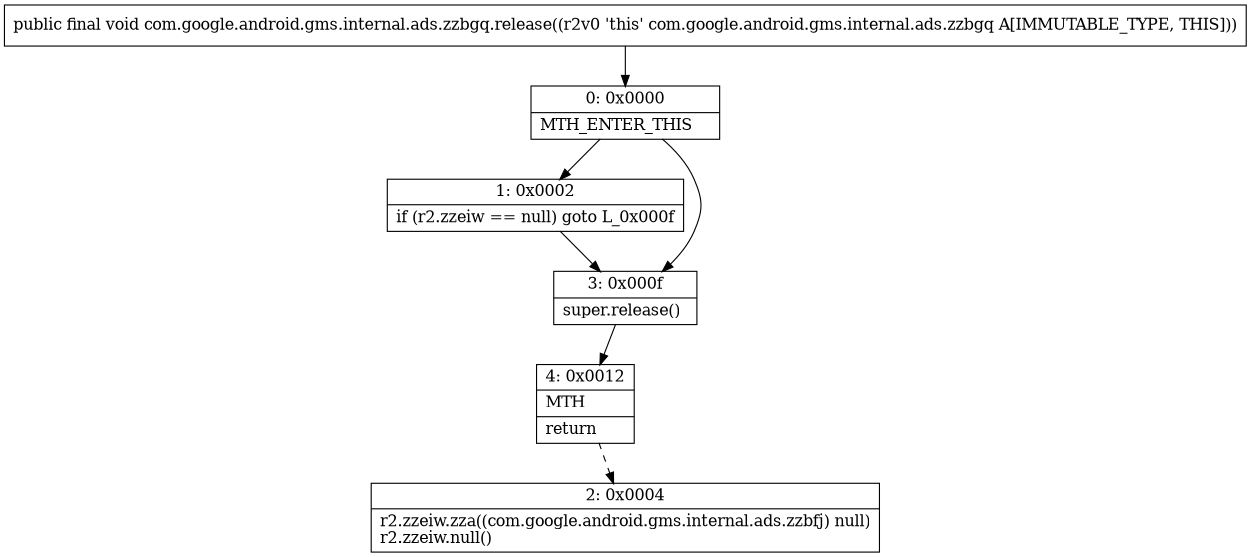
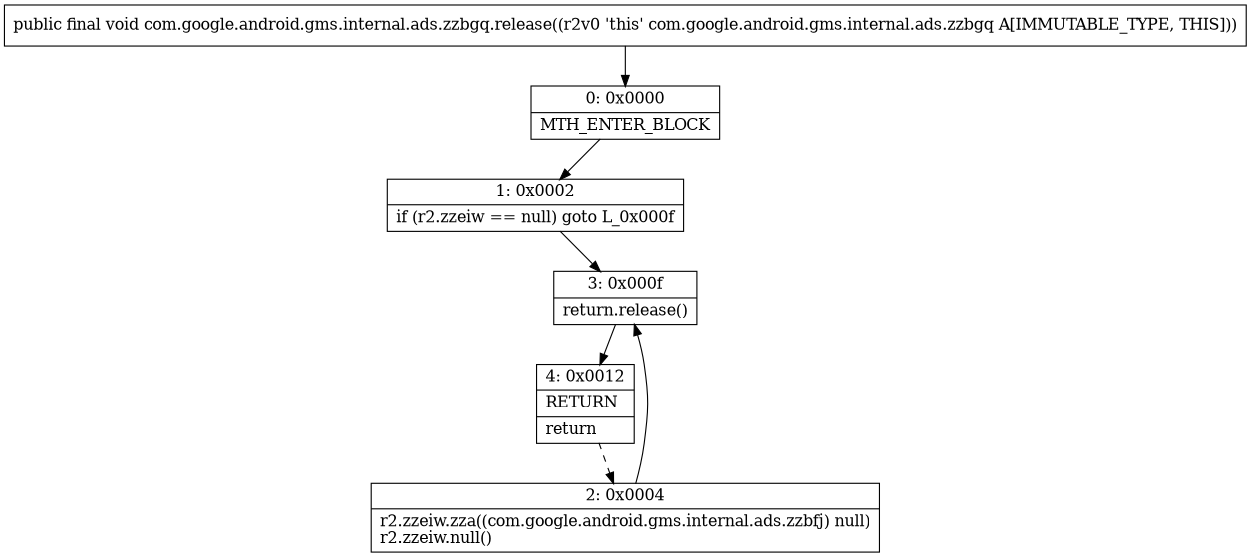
(616, 125) -> (625, 125)
(701, 200) -> (648, 409)
(621, 311) -> (625, 311)
(565, 403) -> (581, 403)
